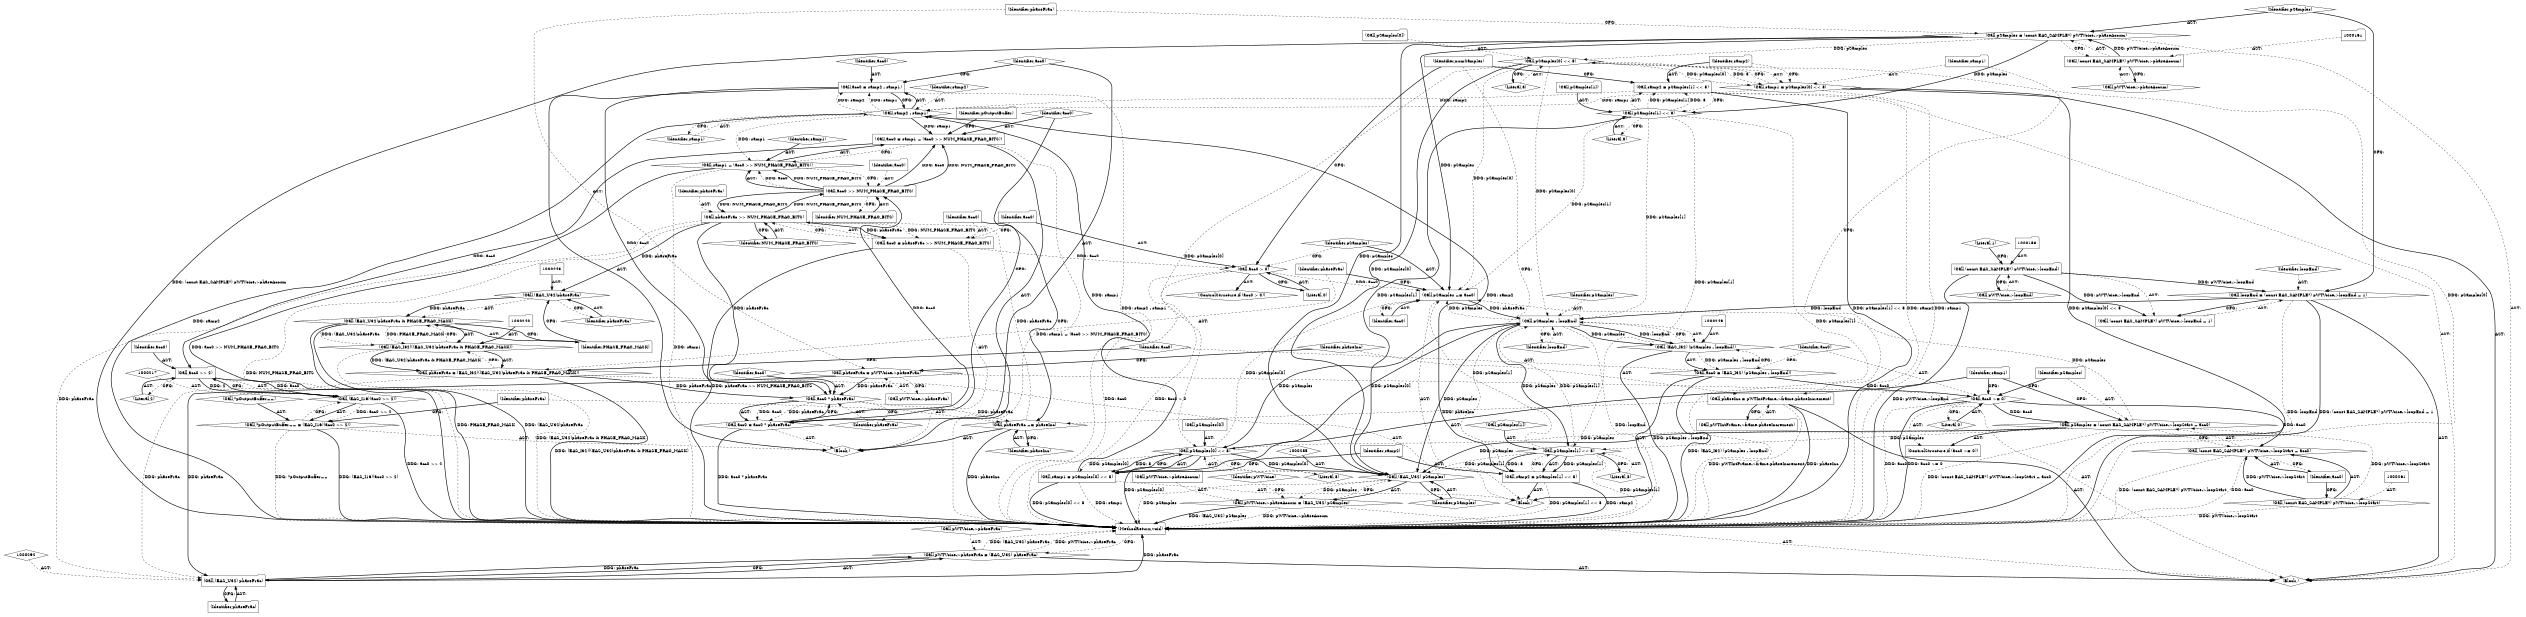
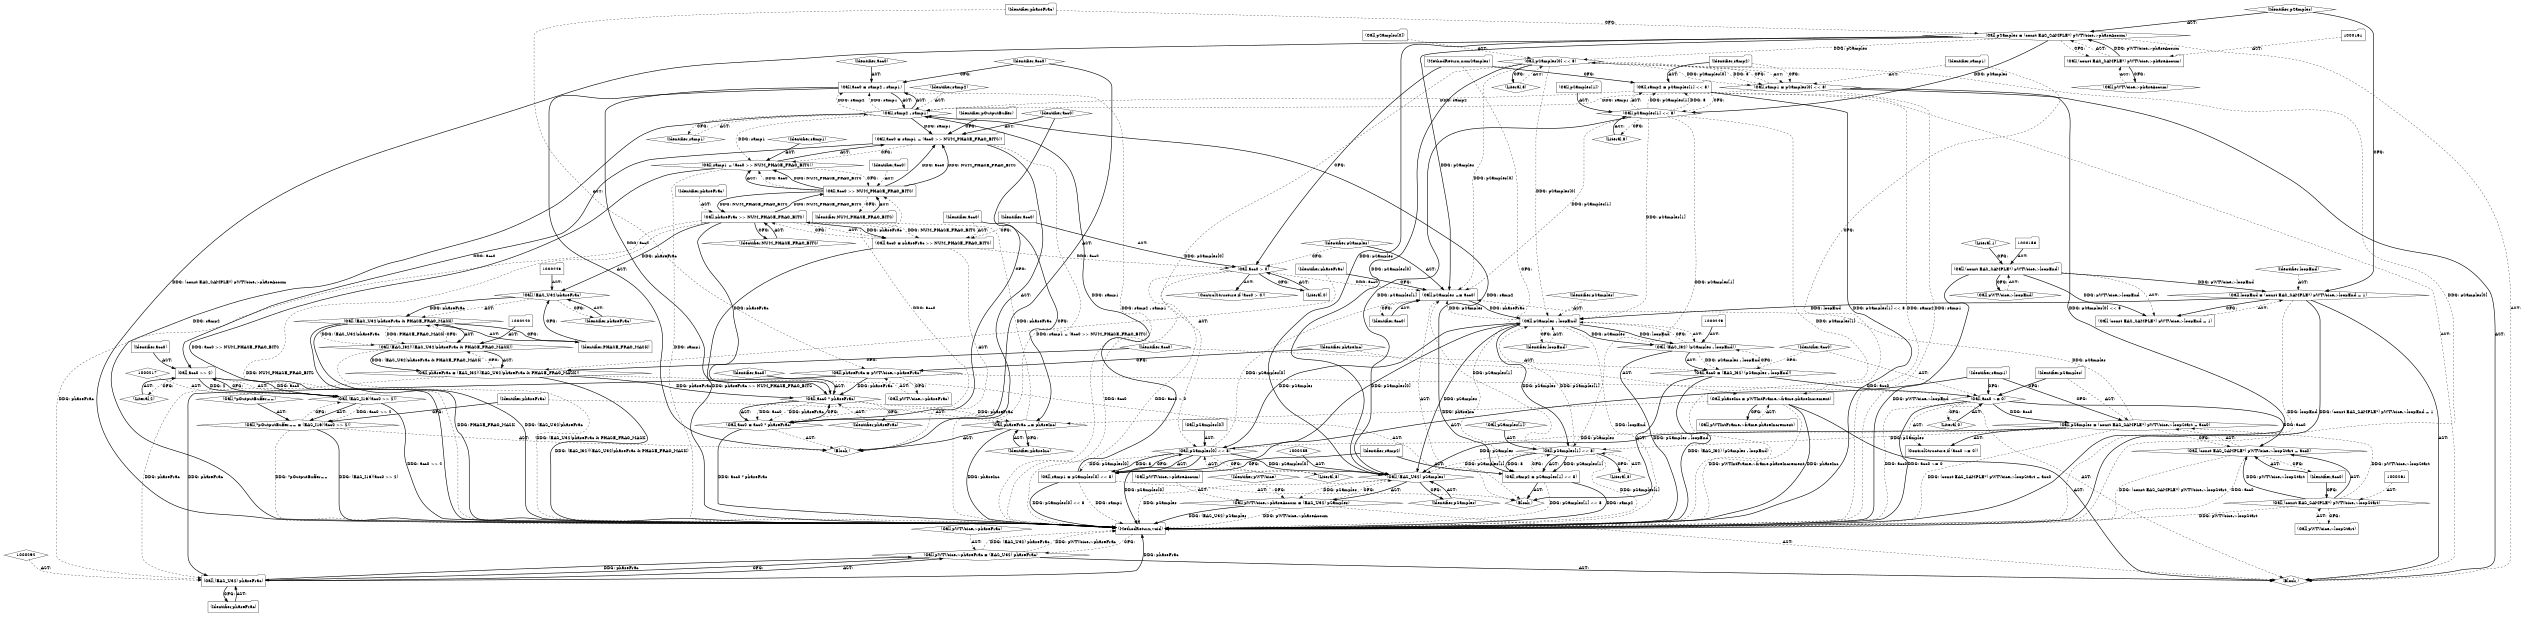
(1459, 62) -> (1459, 62)
(908, 100) -> (908, 100)
(961, 364) -> (961, 364)
none -> (2327, 529)
